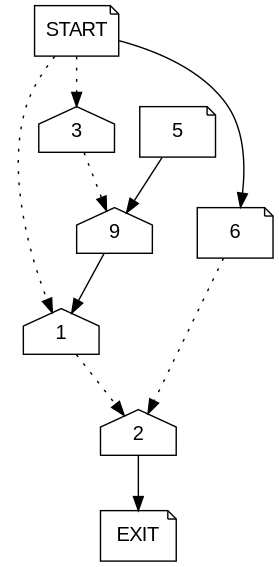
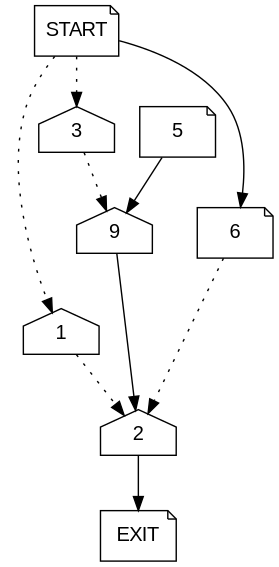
(91, 277) -> (125, 325)
